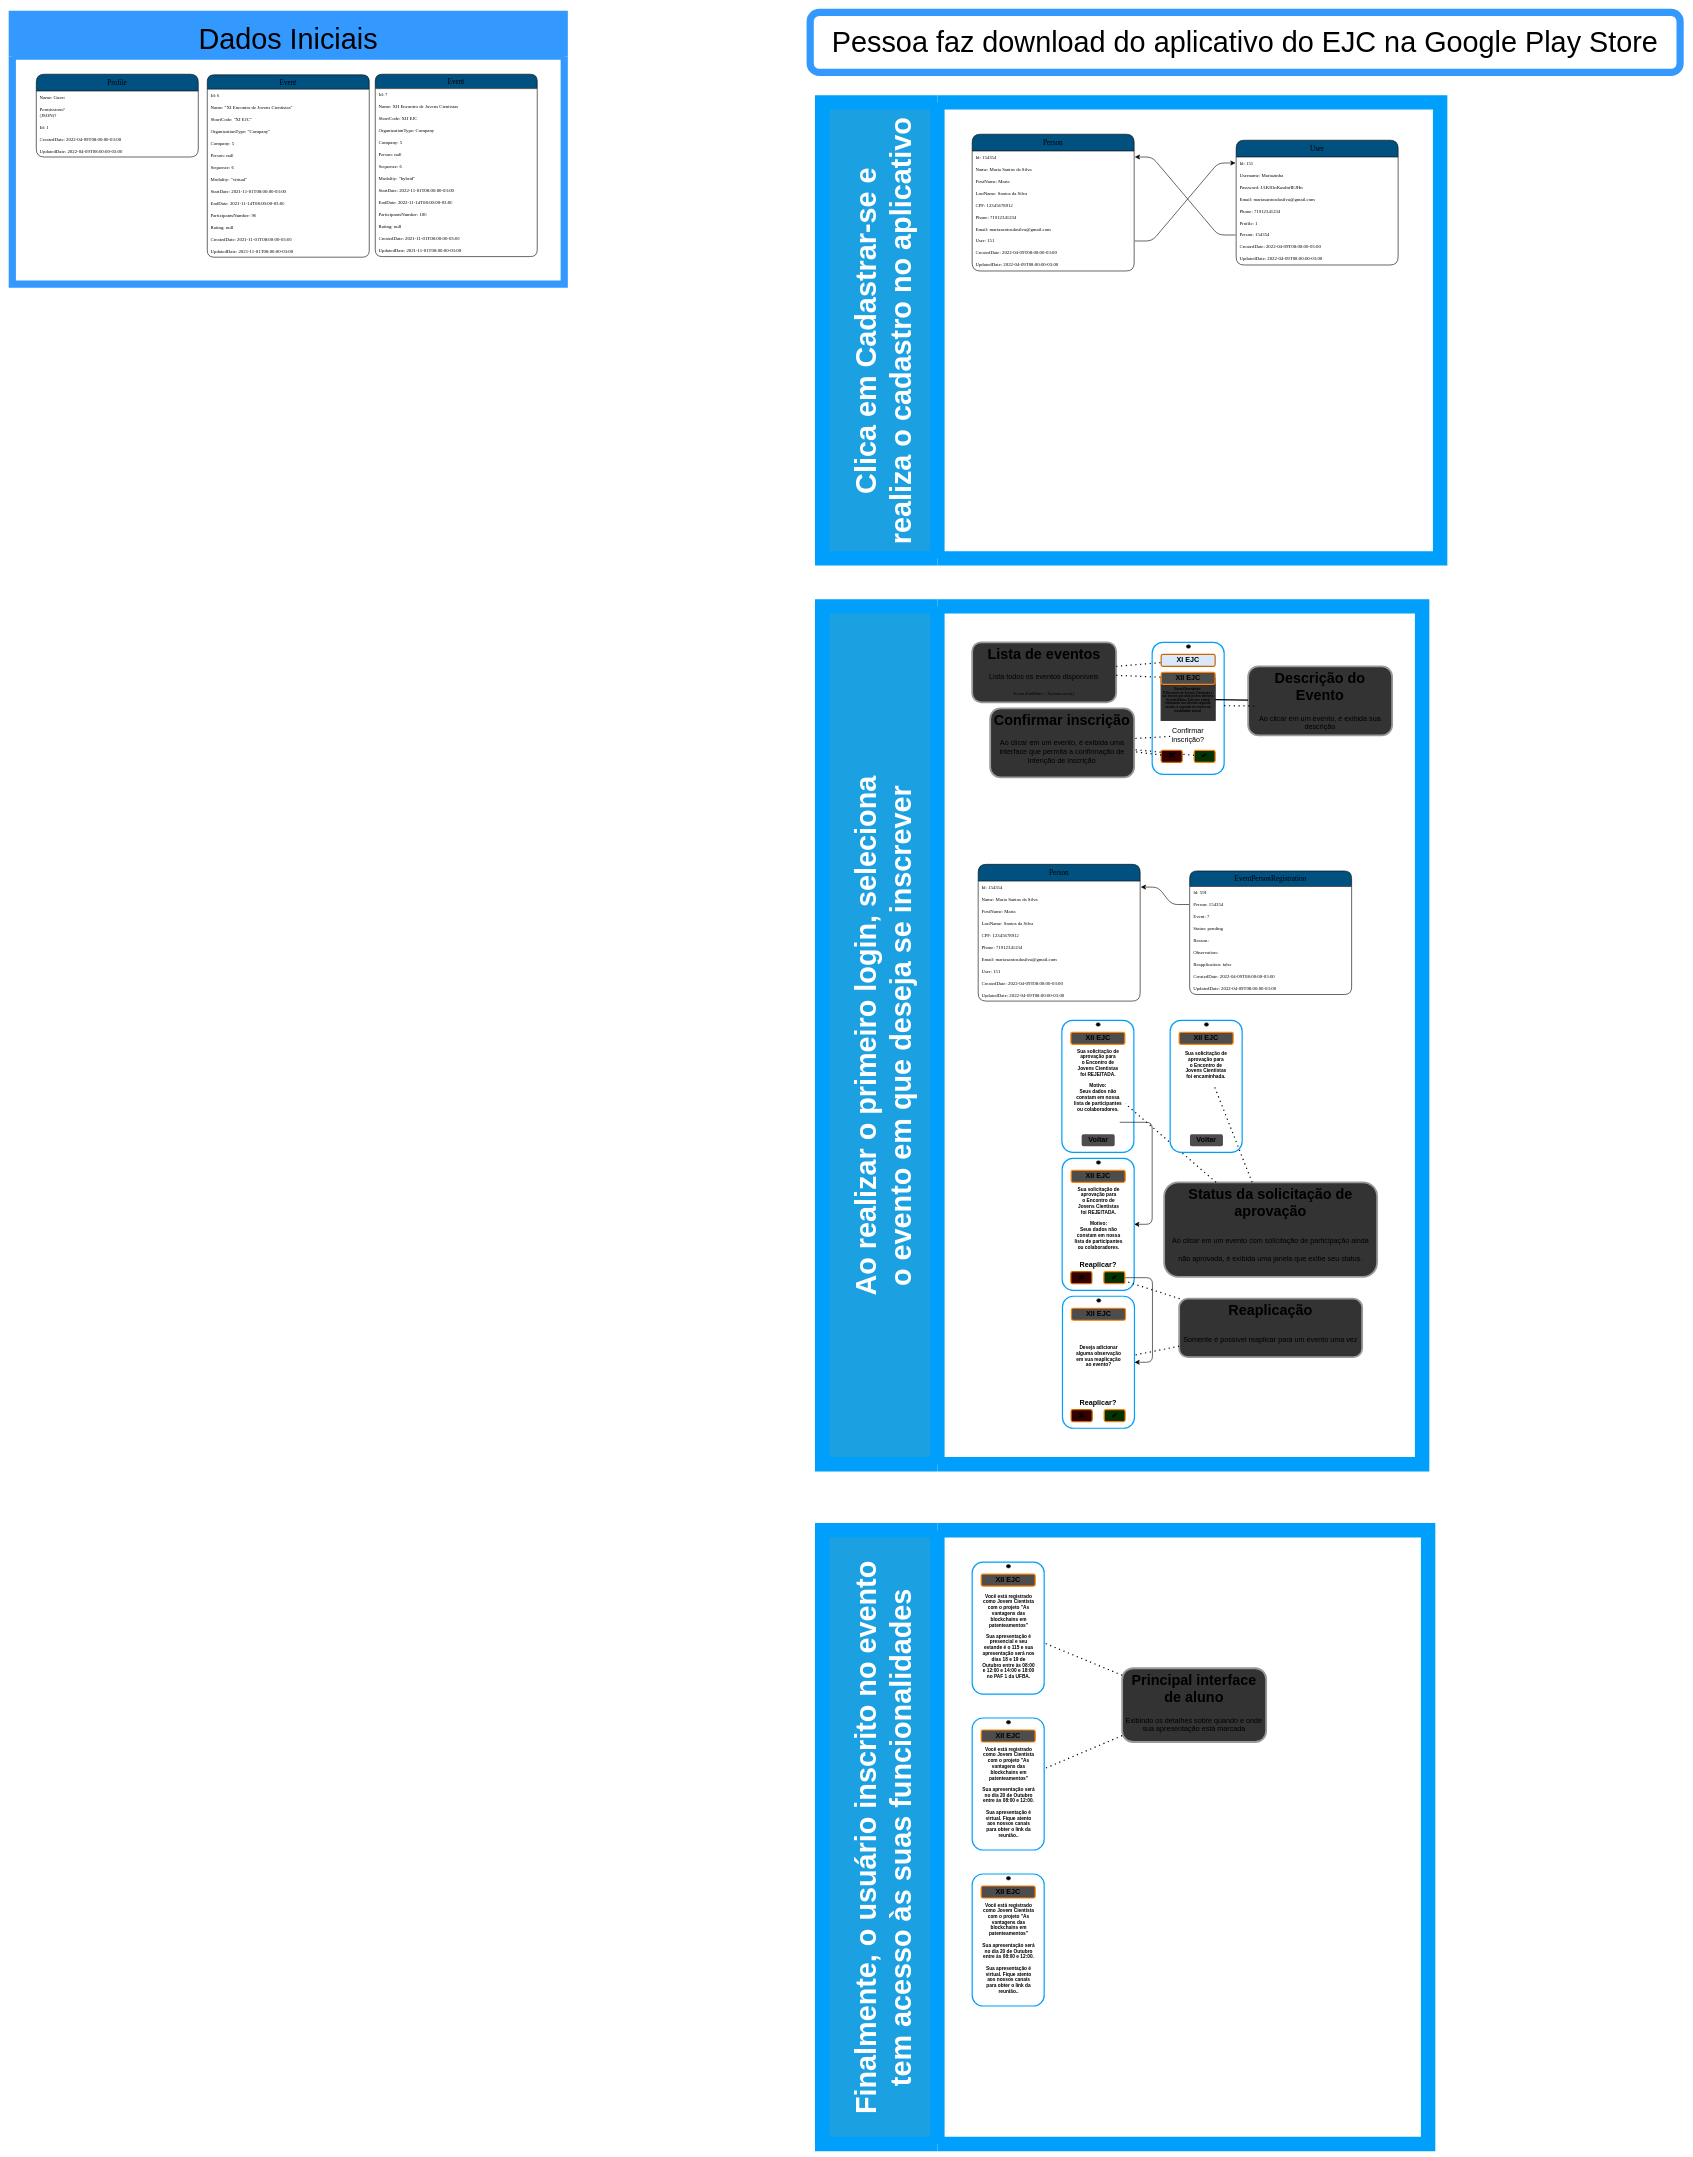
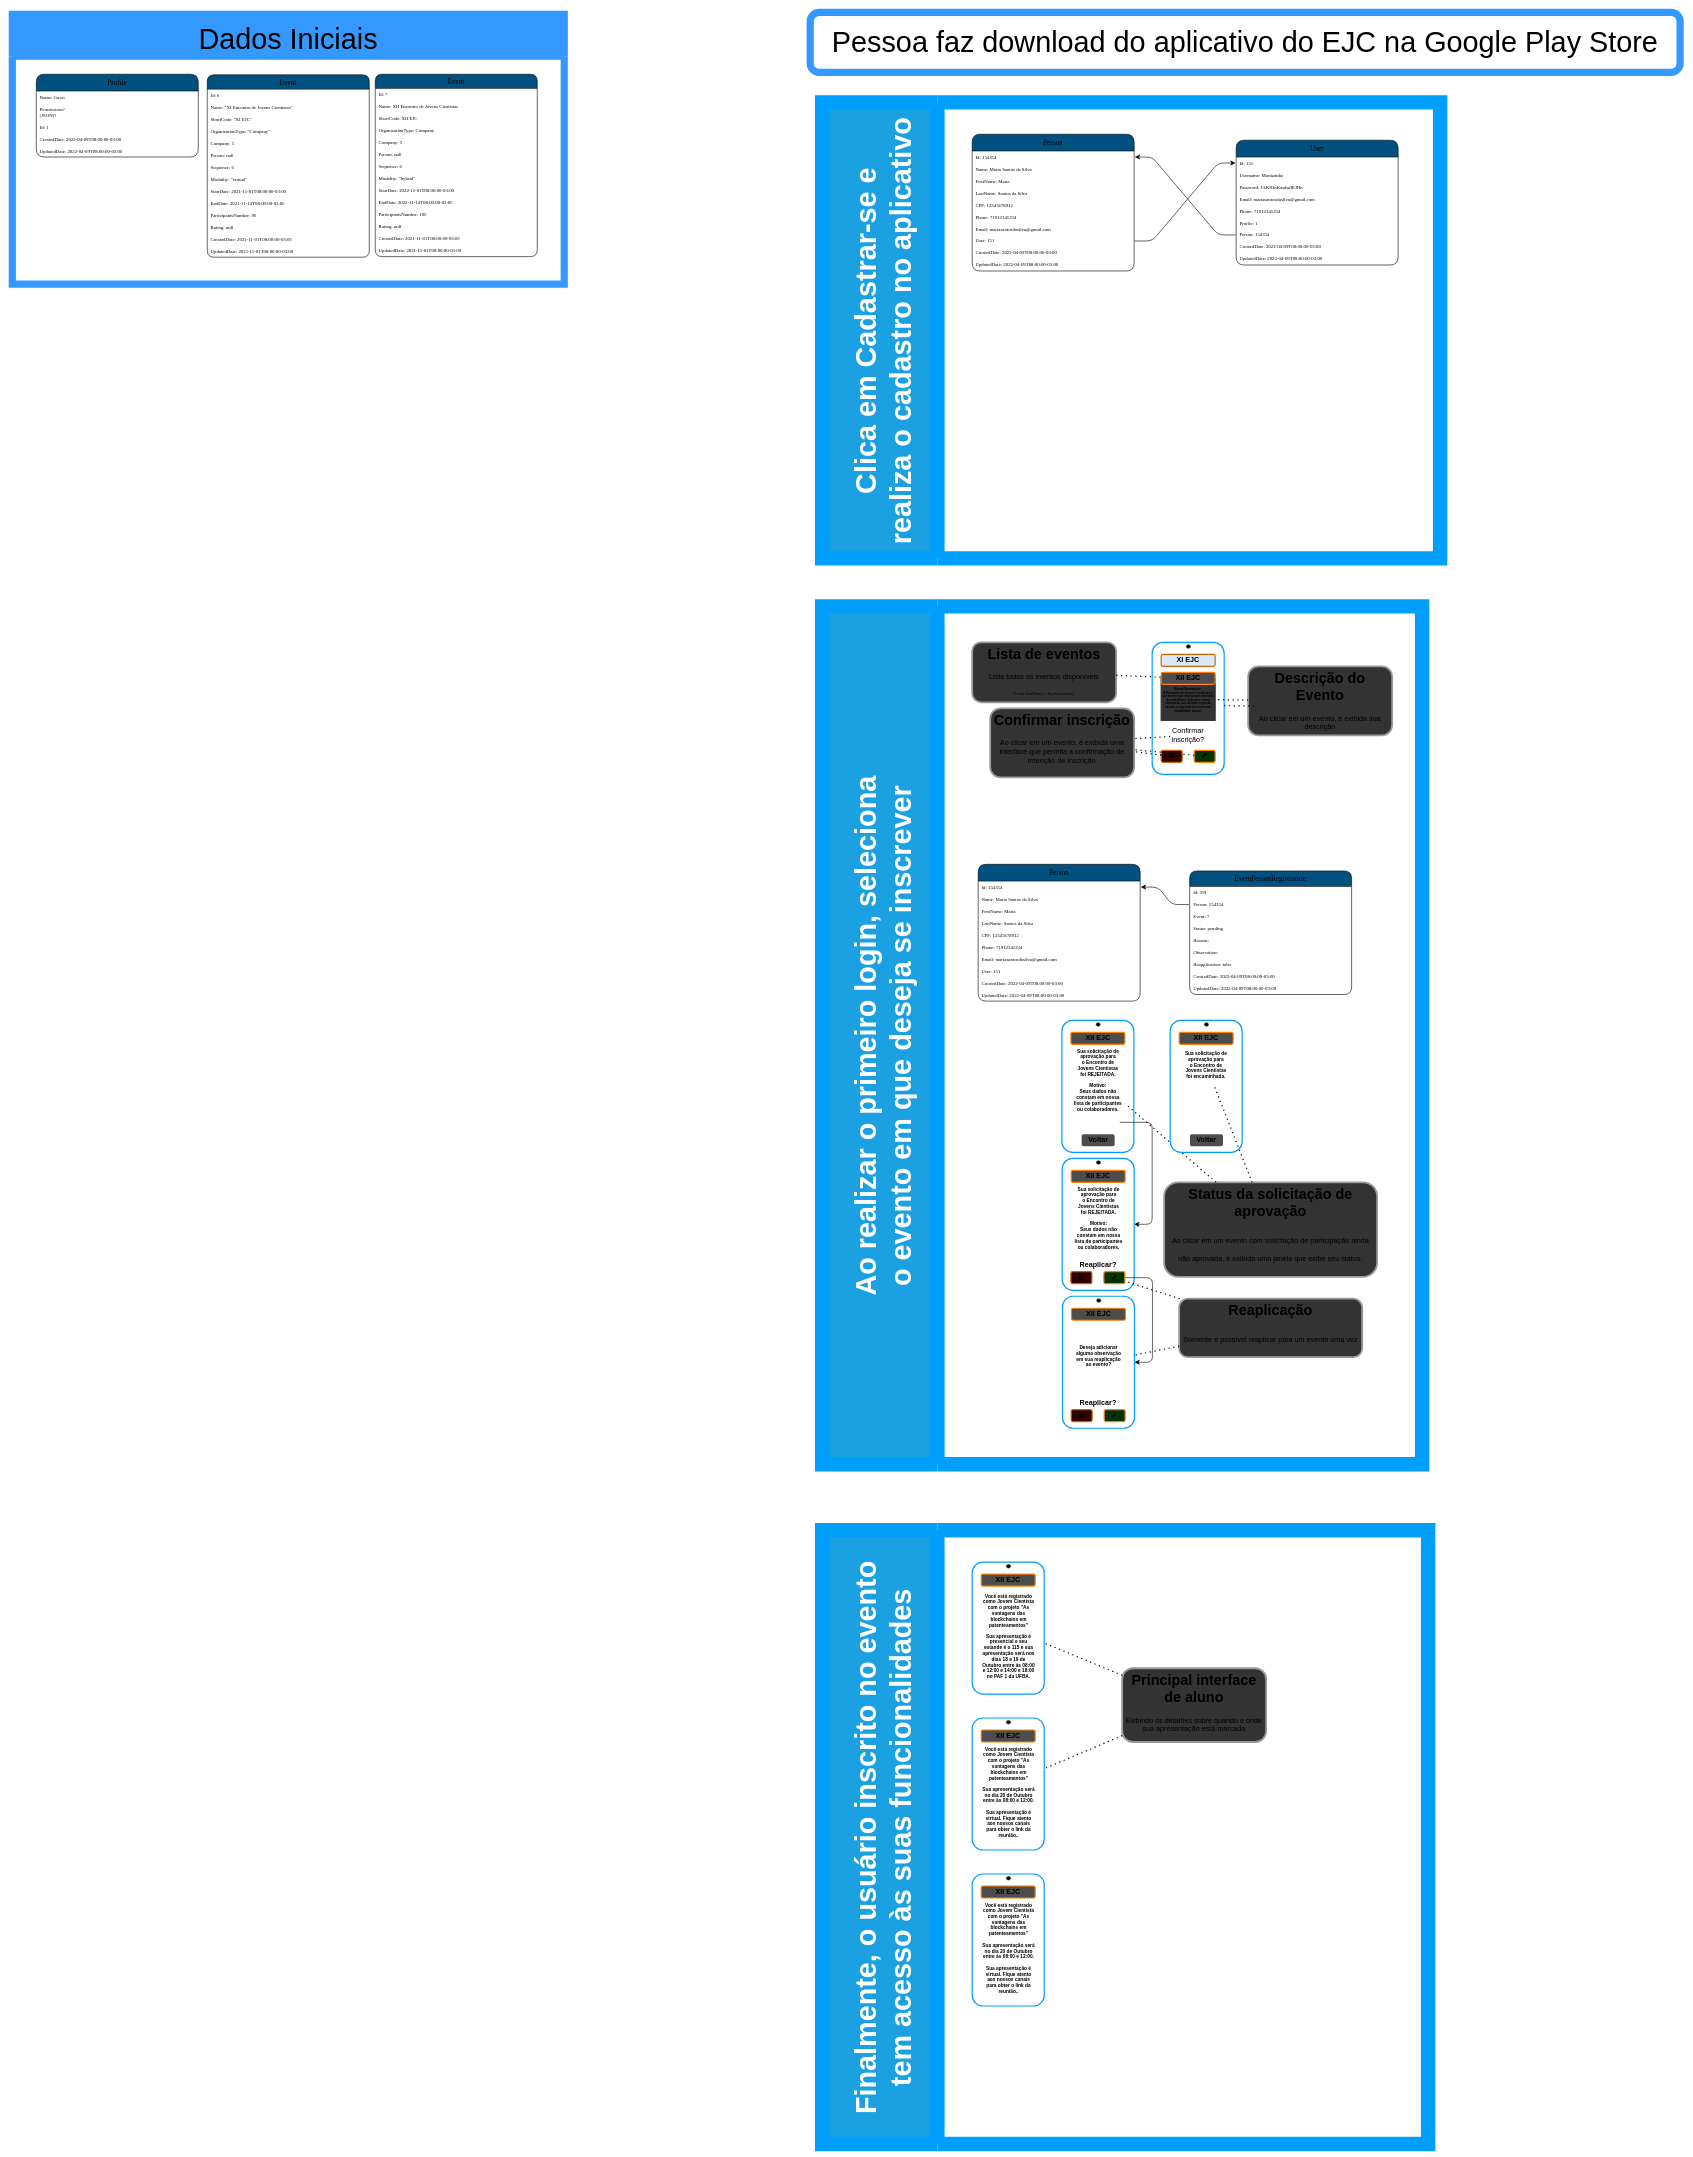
(1140, 664) -> none
(1232, 700) -> (1232, 700)
